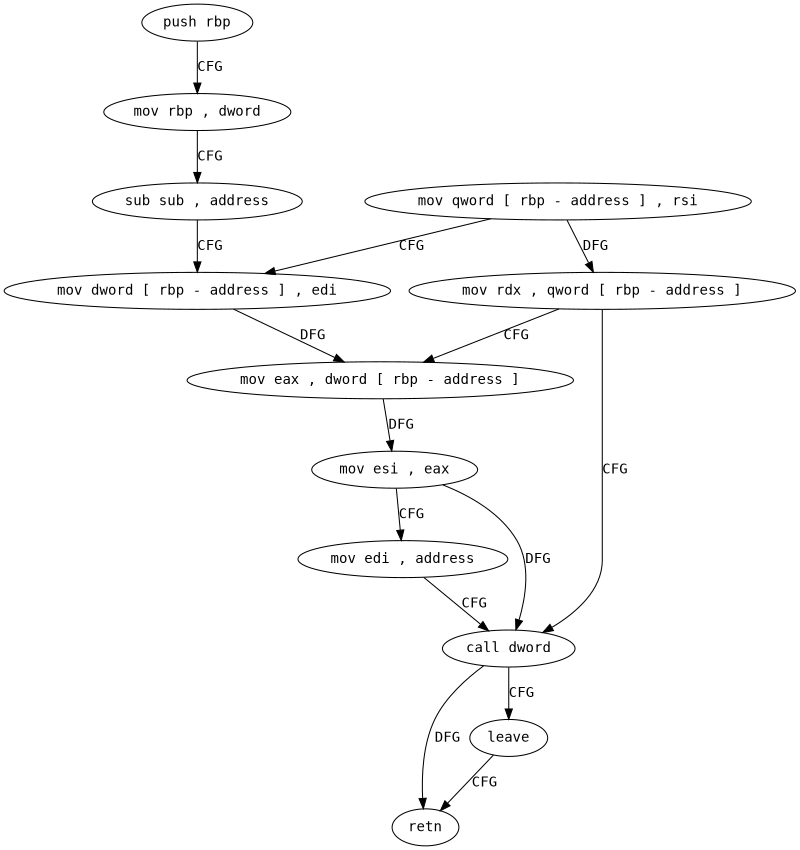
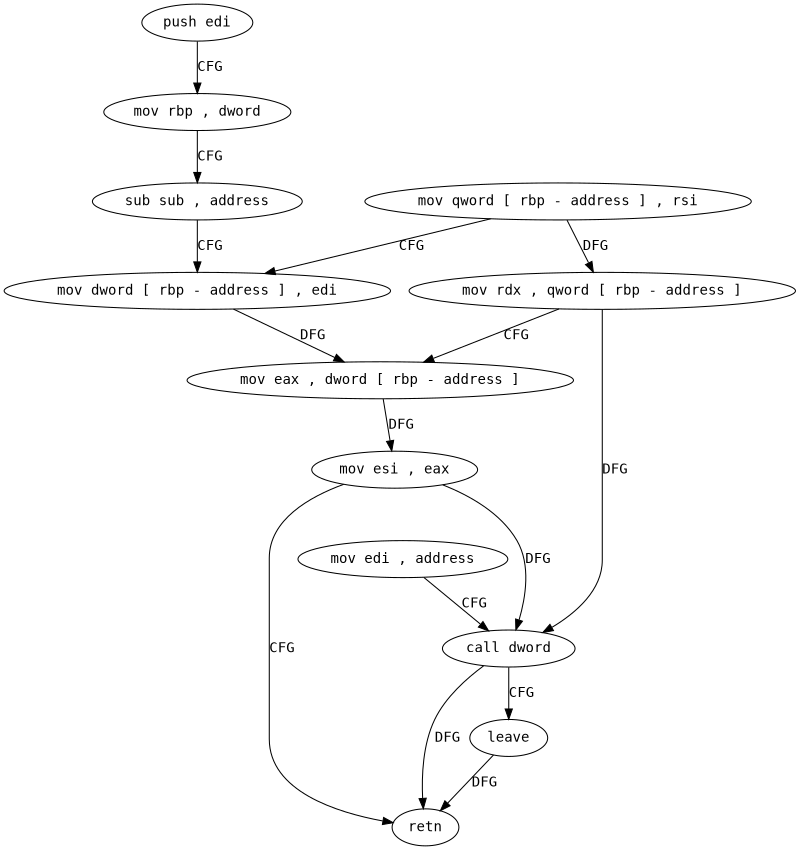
(197, 23) -> (197, 23)
(615, 470) -> (615, 470)
(398, 509) -> (269, 668)
(485, 783) -> (485, 783)
